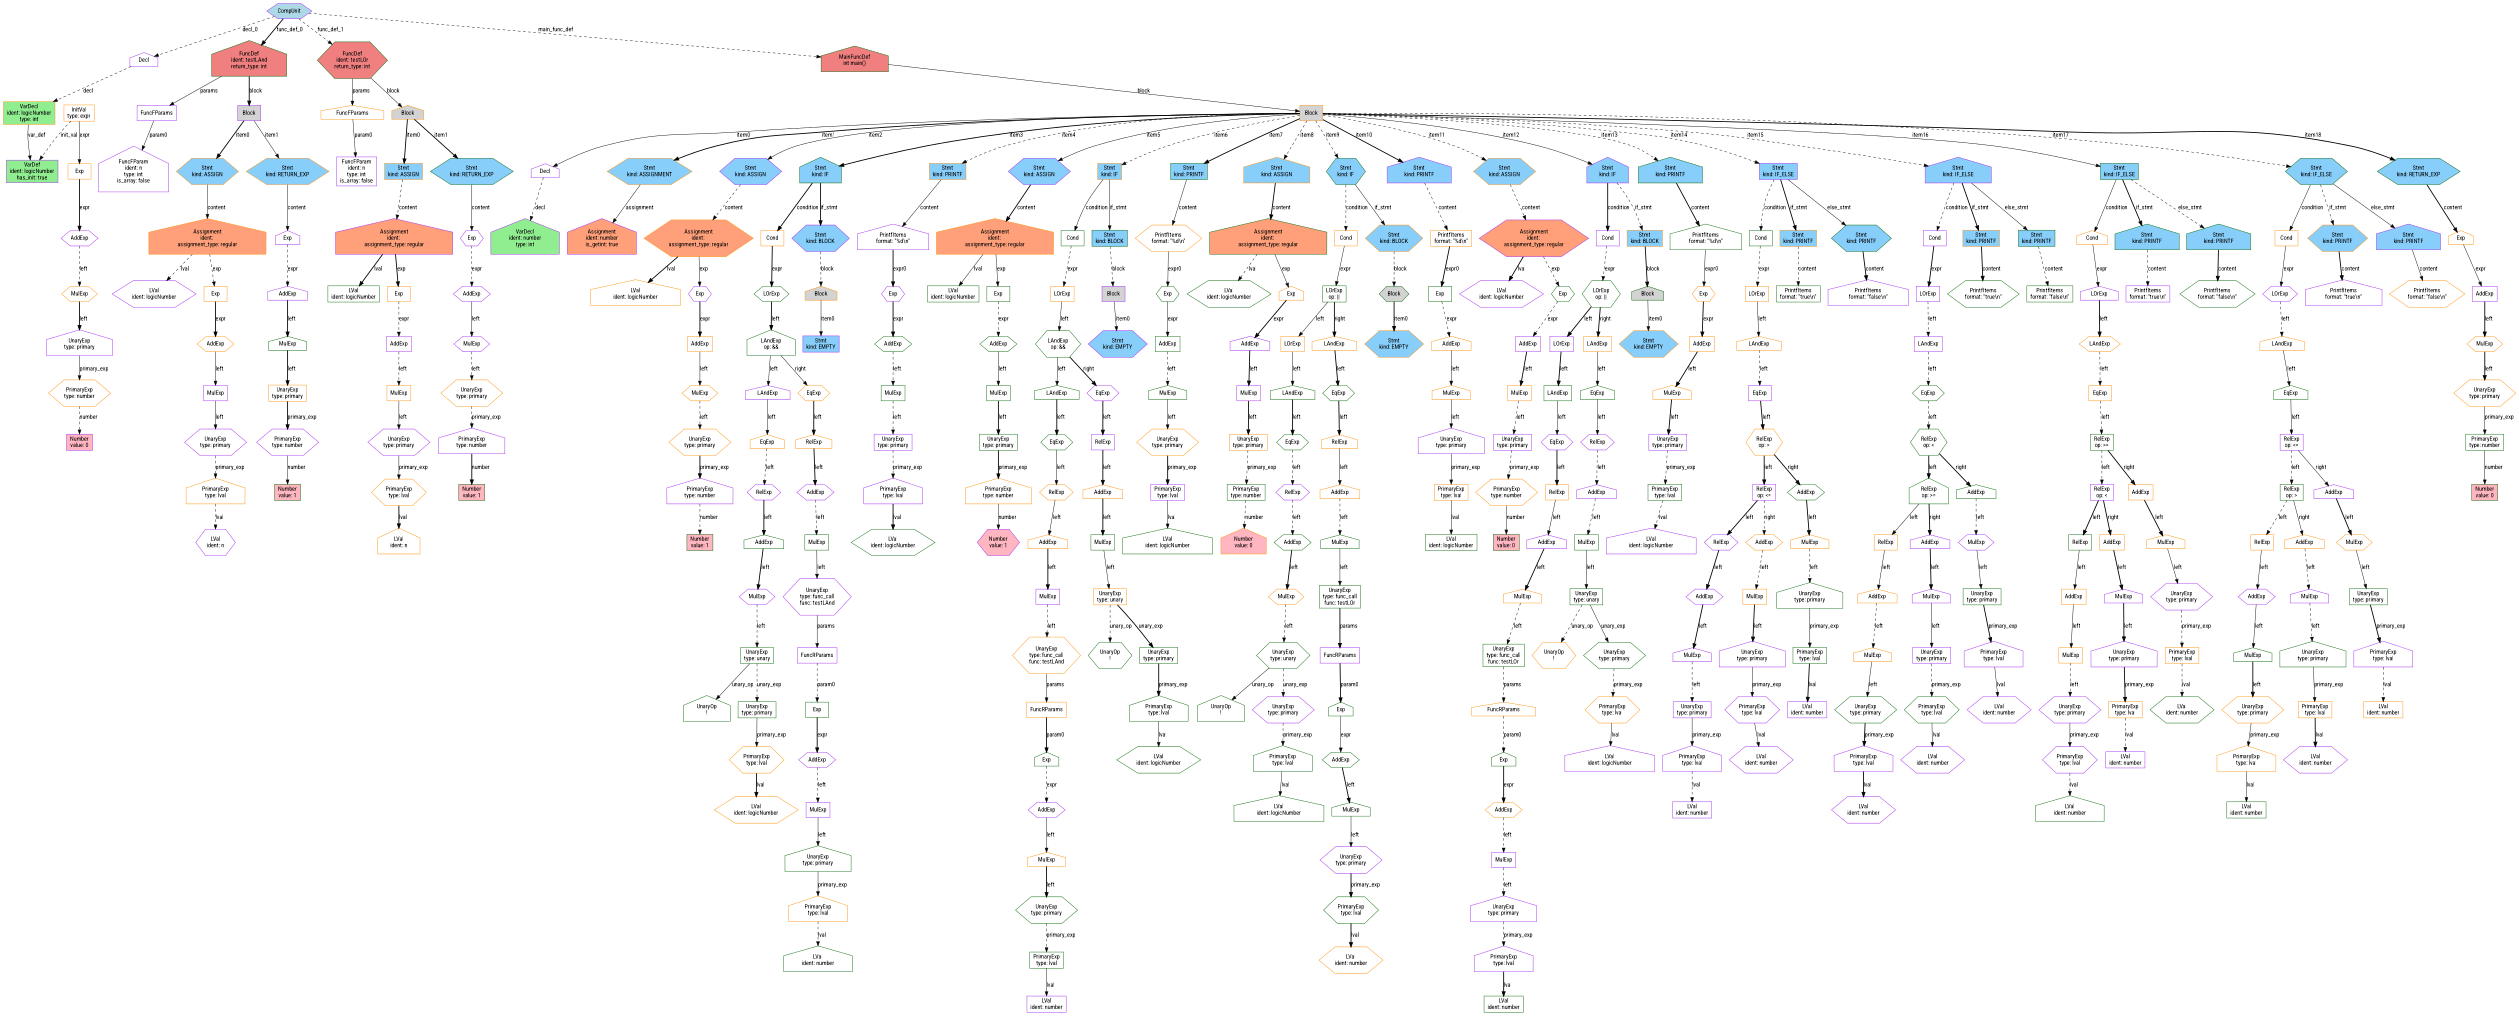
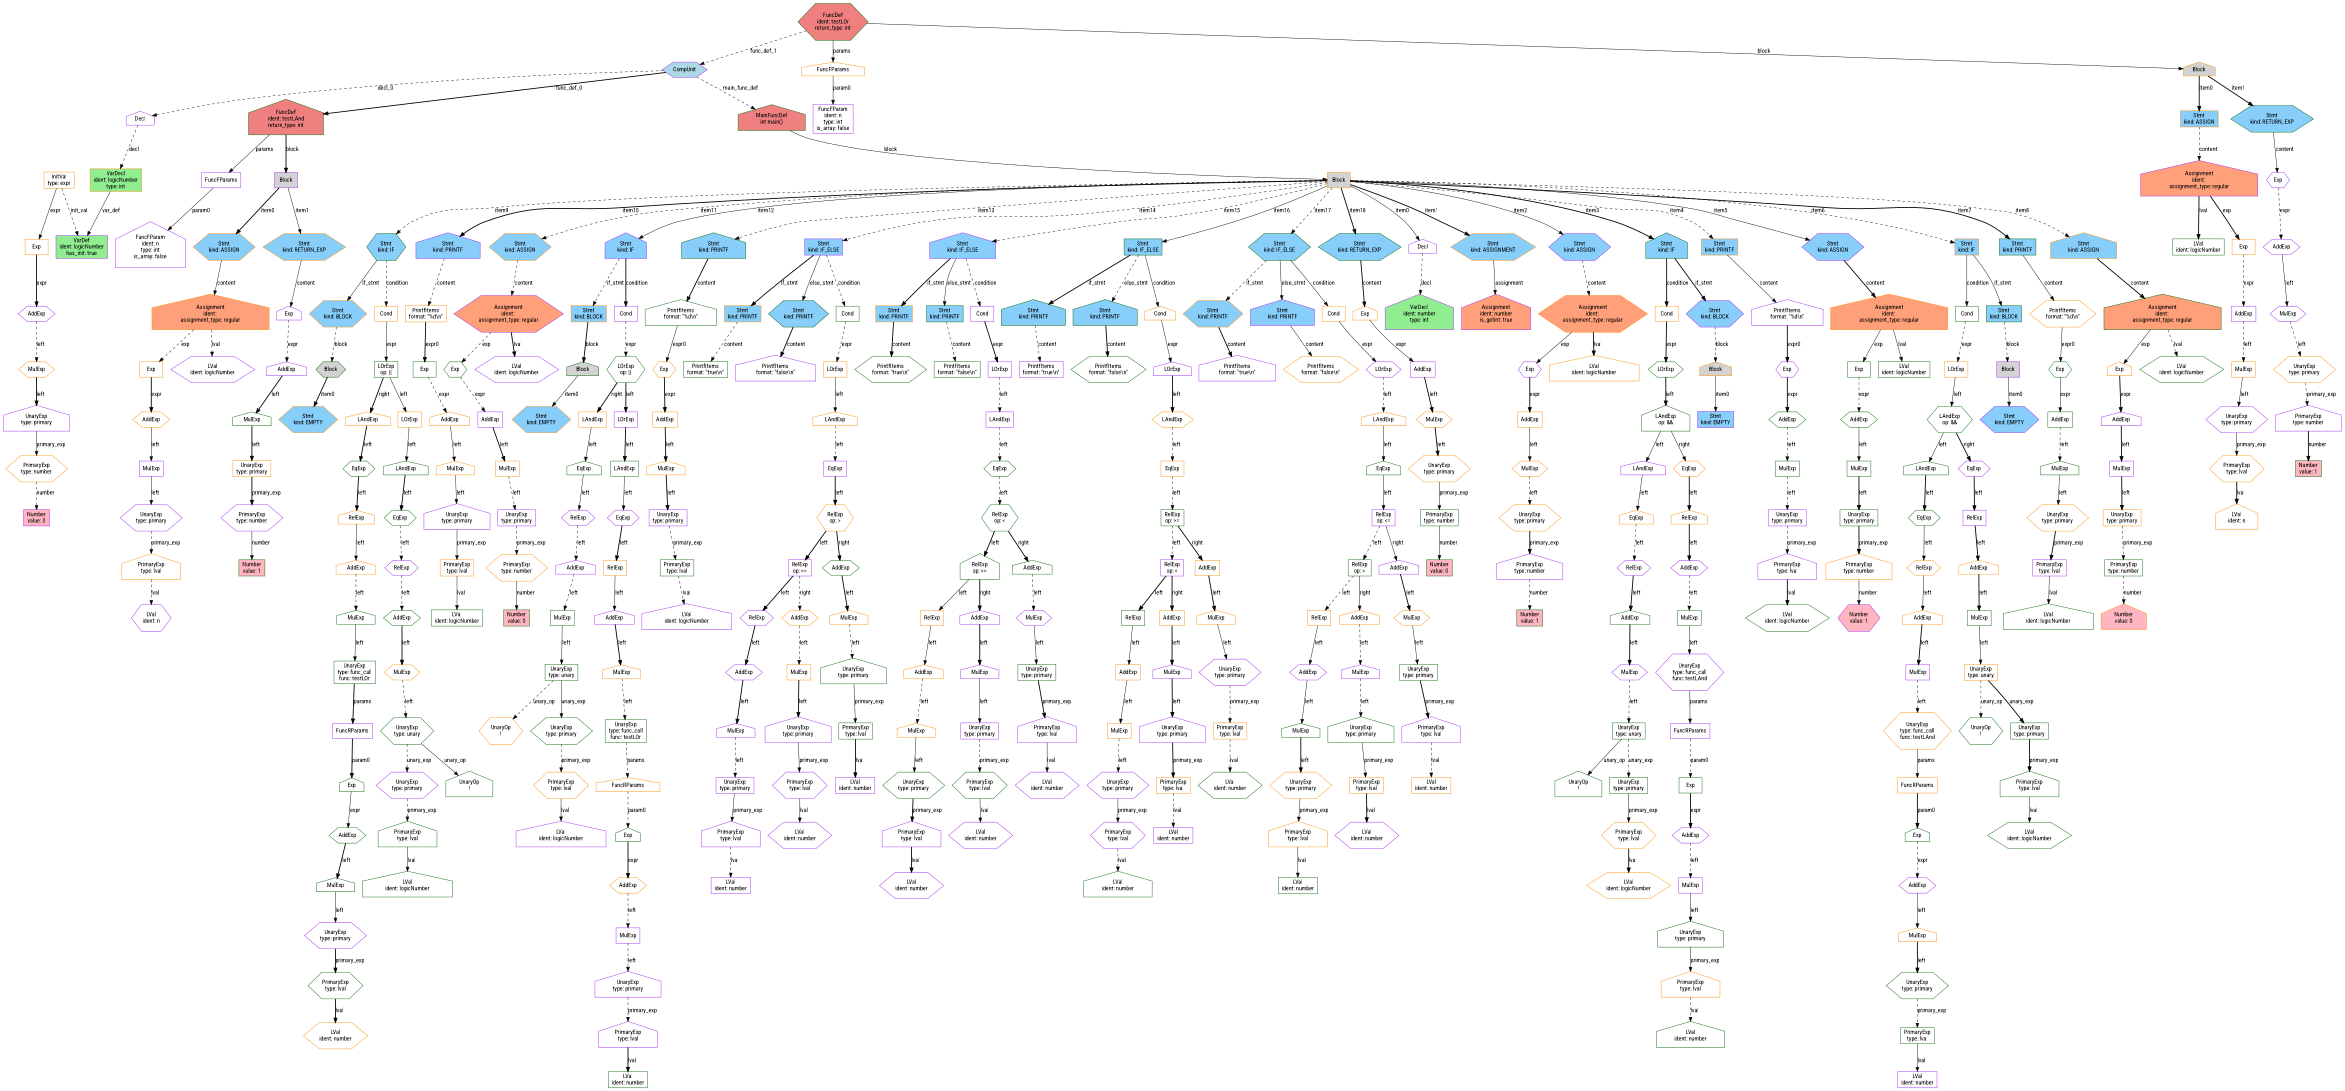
(314, 30) -> (755, 47)
